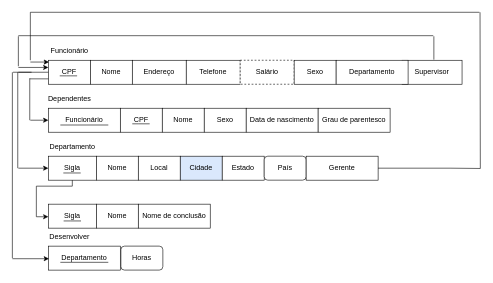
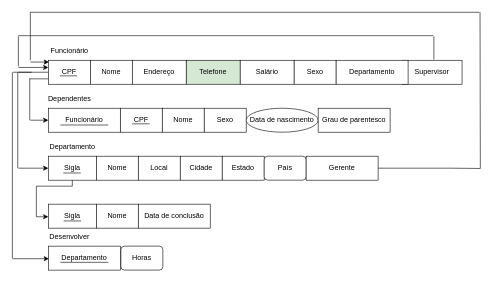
(213, 72) -> (213, 72)
(267, 72) -> (267, 72)
(282, 120) -> (282, 120)
(201, 168) -> (201, 168)
(174, 216) -> (174, 216)
